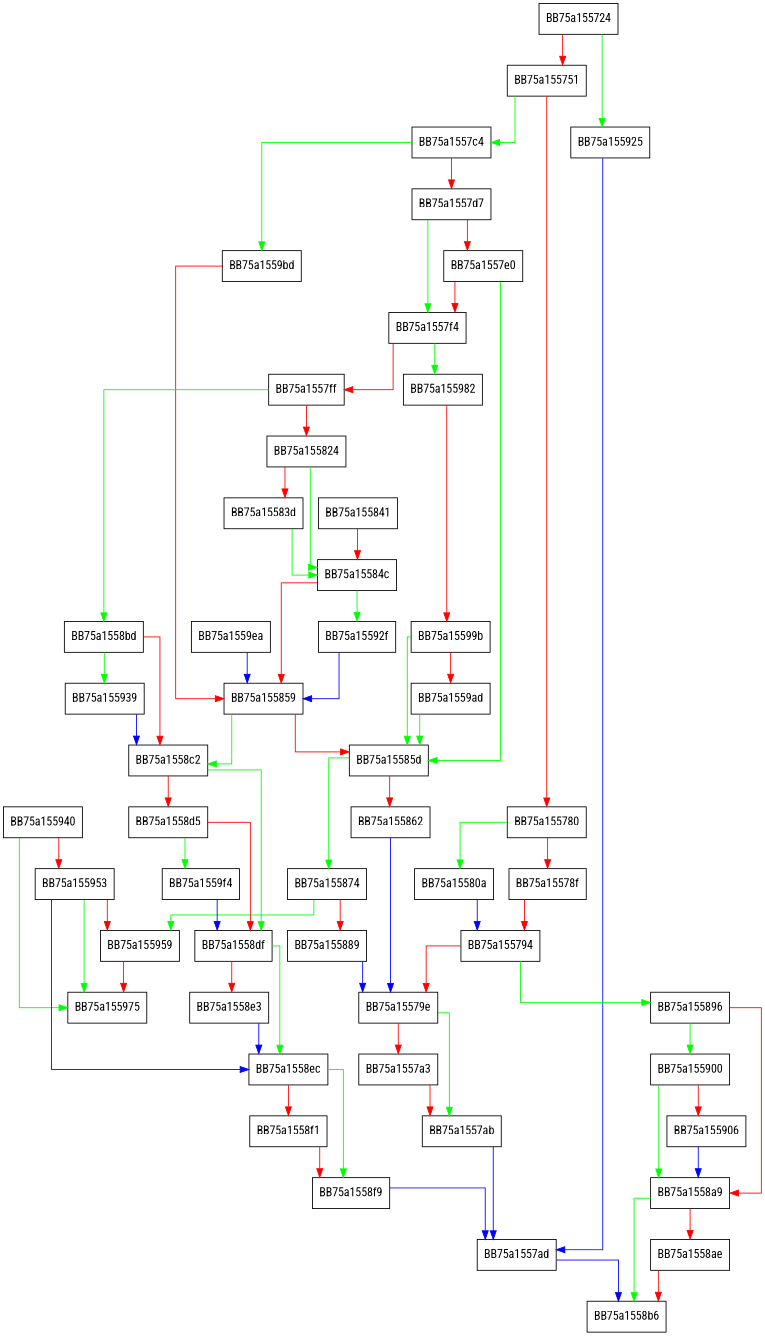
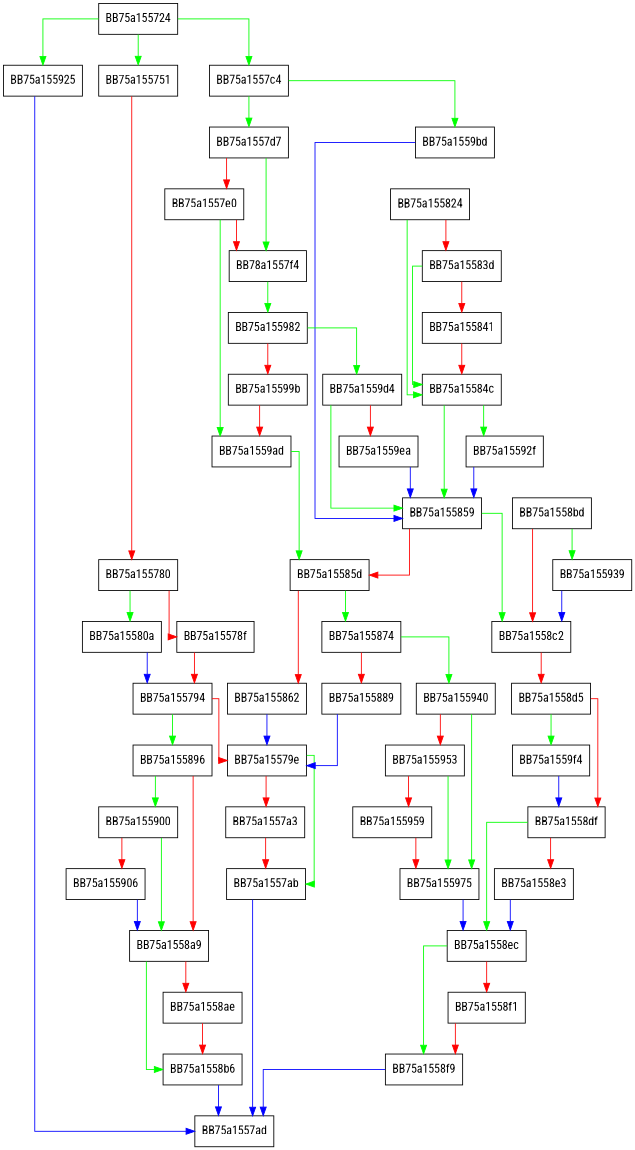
(563, 45) -> (138, 45)
(515, 127) -> (232, 19)
(451, 169) -> (249, 107)
none -> (462, 293)
(427, 328) -> (268, 266)
(306, 390) -> none
none -> (362, 390)
(176, 479) -> (315, 320)
(500, 553) -> (220, 324)
(281, 611) -> (444, 447)
(407, 685) -> none
(261, 819) -> none
(243, 915) -> (444, 637)
(61, 1069) -> (463, 911)
(604, 1260) -> (218, 1096)
